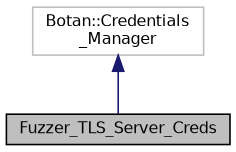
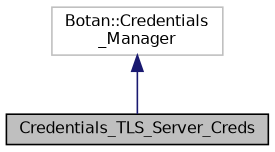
(118, 129) -> (137, 129)
